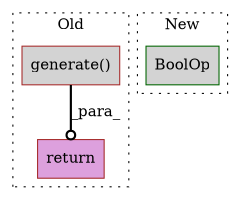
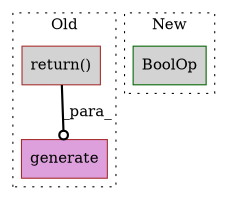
(71, 65) -> (61, 65)
(71, 159) -> (64, 159)
